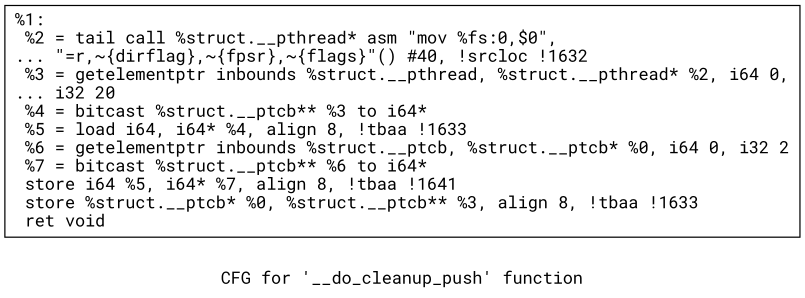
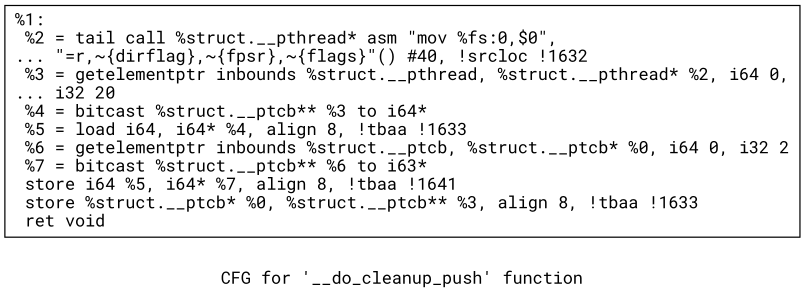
(221, 166) -> (221, 166)
